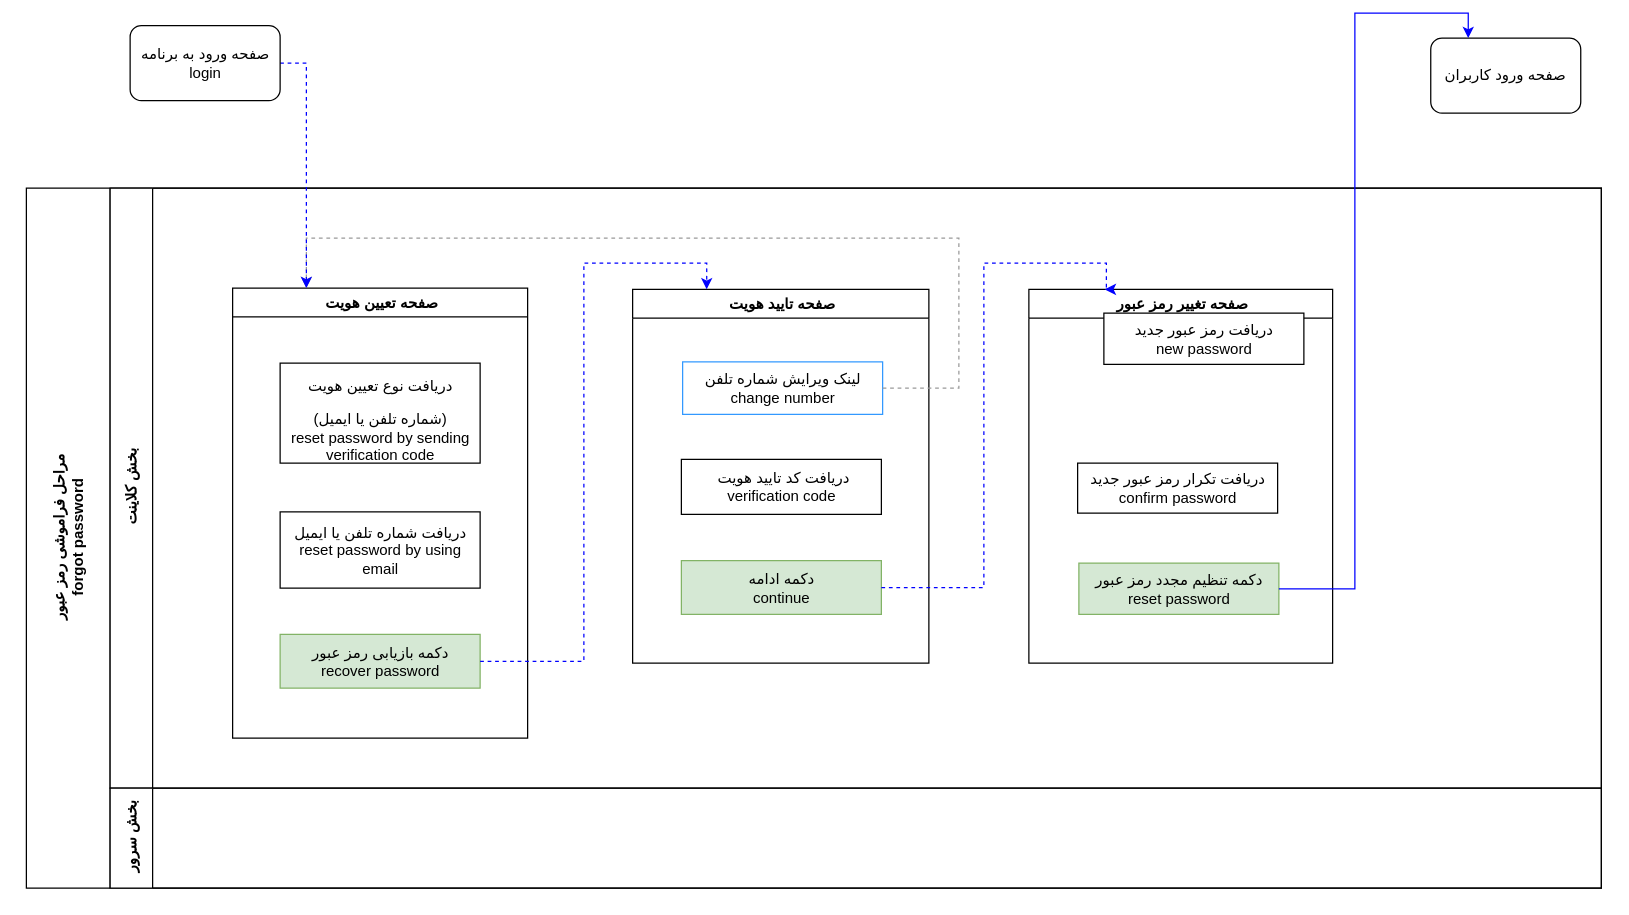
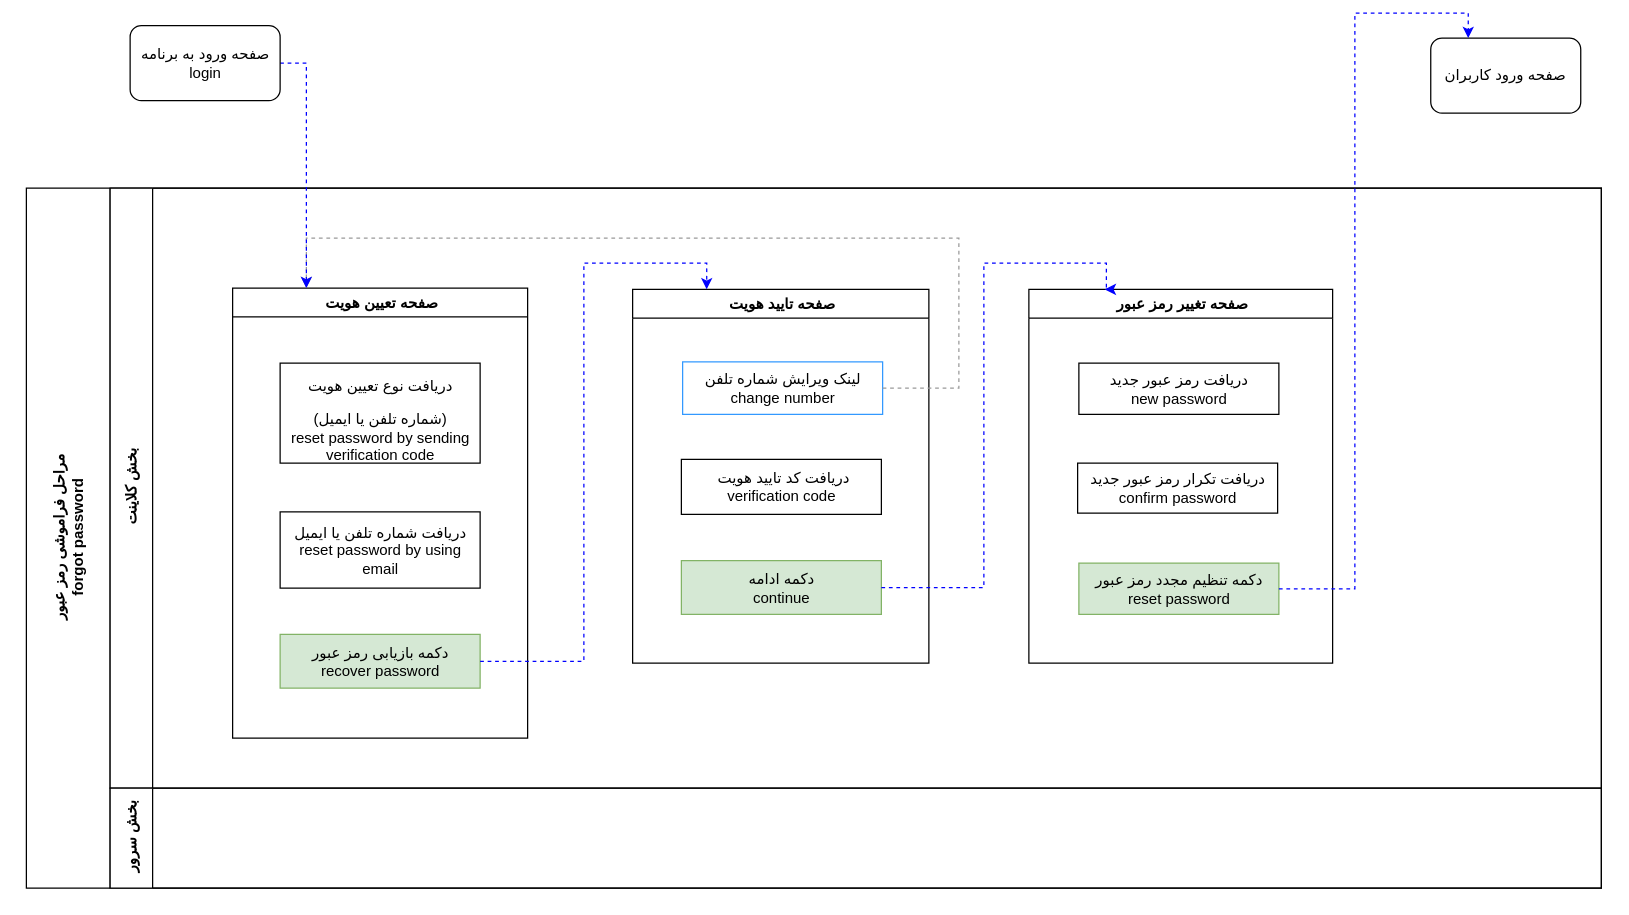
(1355, 273) -> (1355, 273)
(1204, 339) -> (1179, 389)
